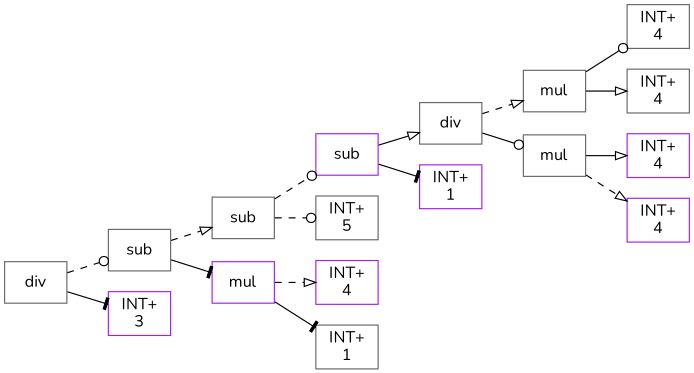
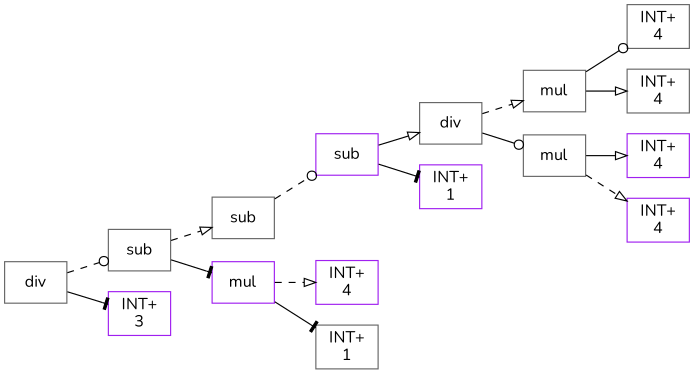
(347, 218) -> none
